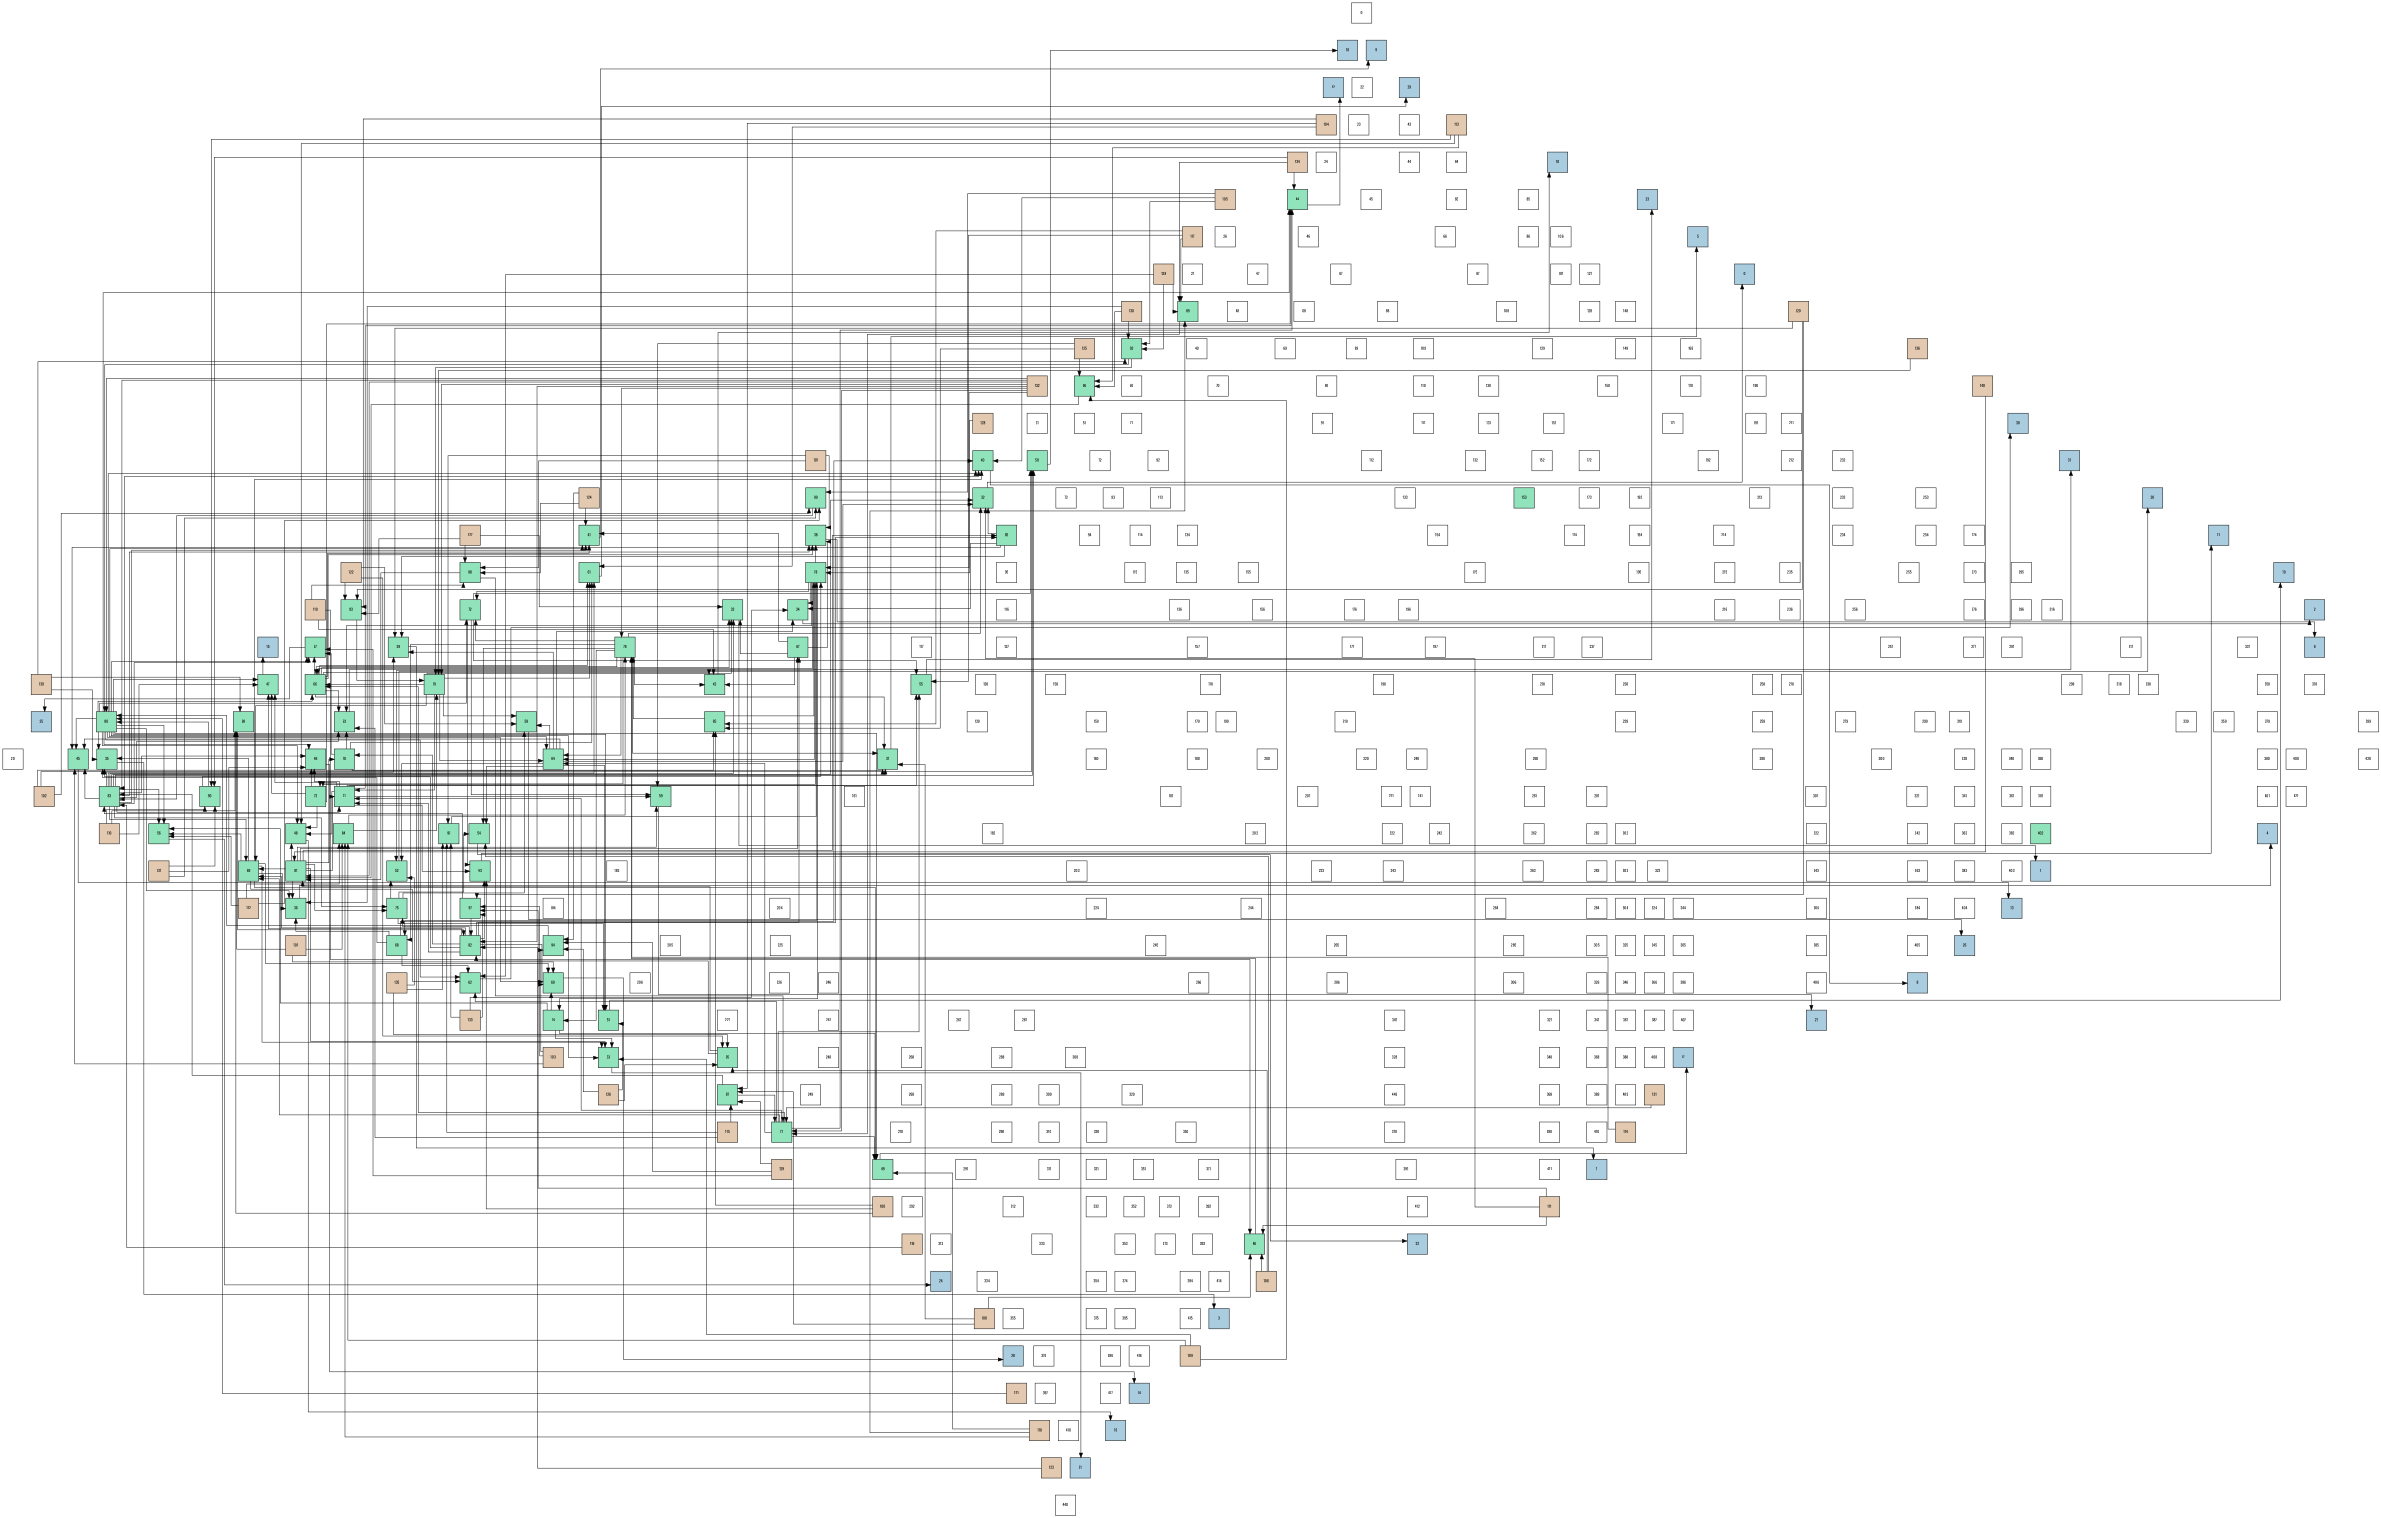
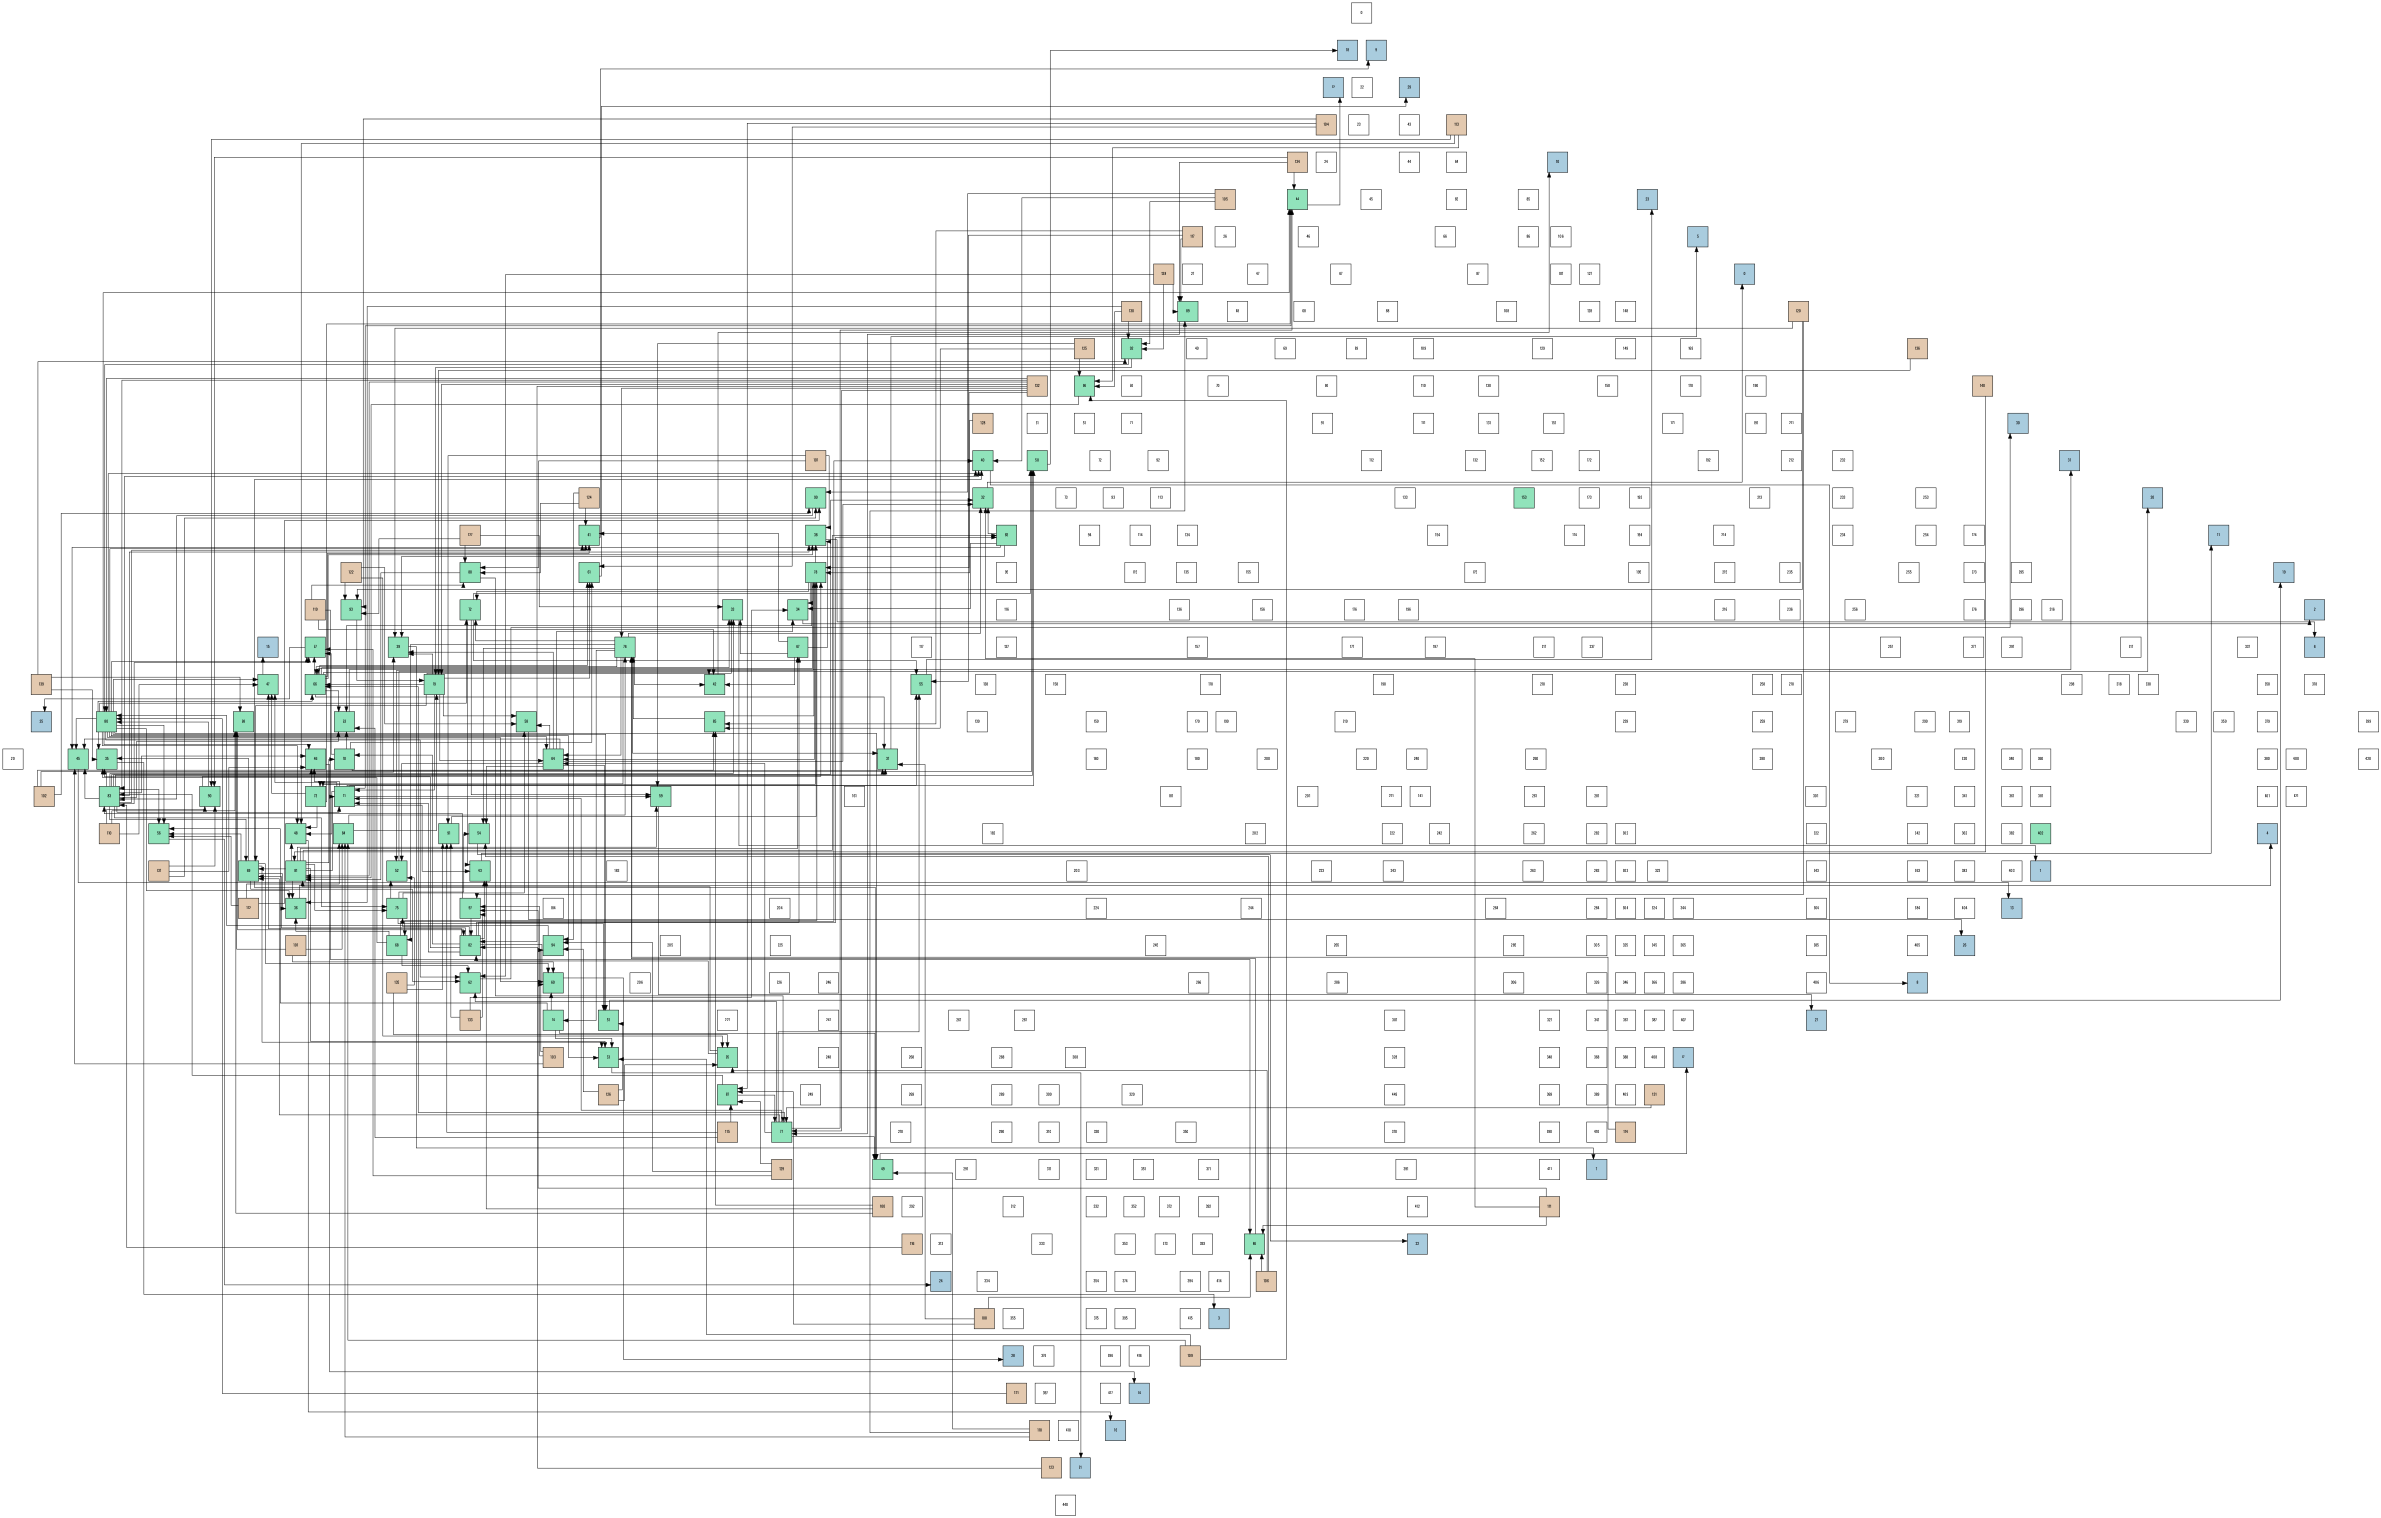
none -> (433, 655)
(437, 773) -> none
(818, 974) -> none
